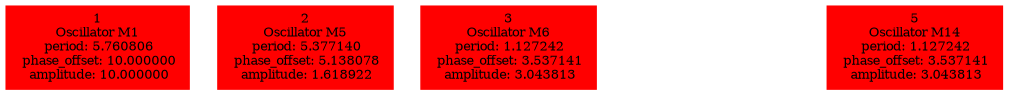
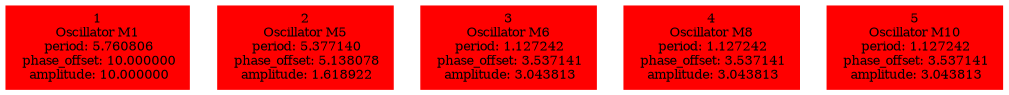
(915, 33) -> (915, 33)
none -> (712, 48)
